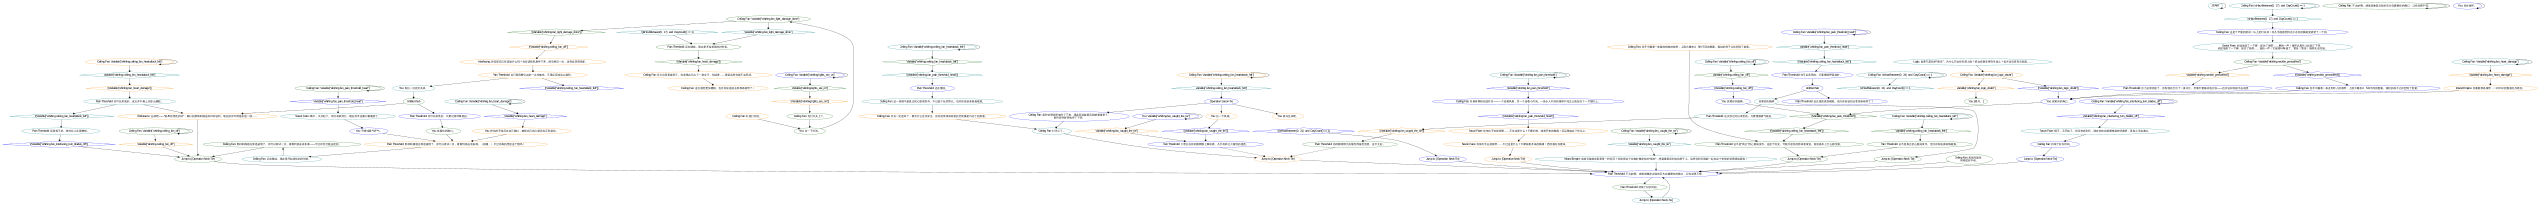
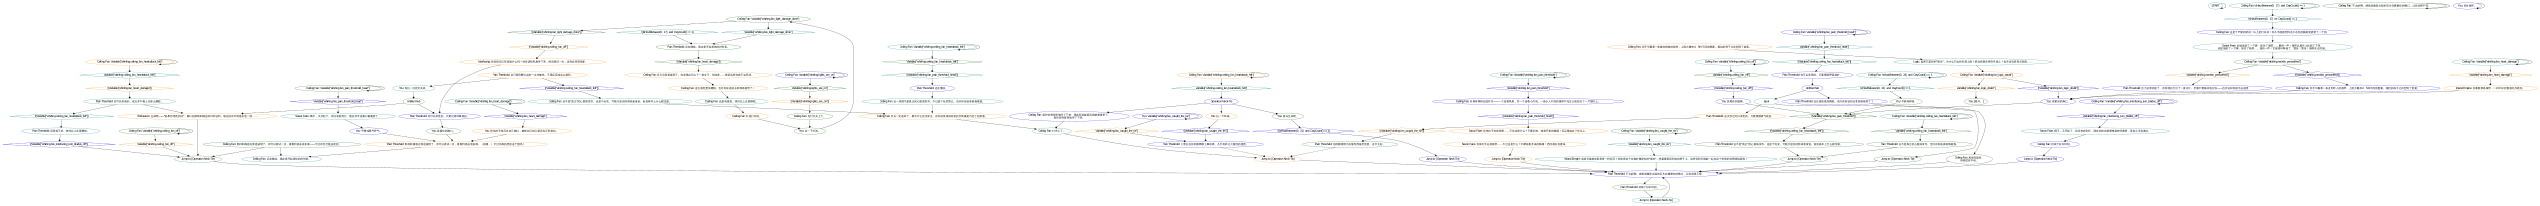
(2273, 19) -> (2273, 19)
(533, 68) -> (462, 79)
none -> (610, 102)
none -> (732, 102)
(1221, 102) -> (1221, 102)
(1766, 102) -> (1766, 102)
none -> (1906, 102)
none -> (1978, 111)
(1288, 116) -> (1288, 116)
(1740, 116) -> (1740, 116)
(1691, 119) -> (1828, 55)
none -> (1295, 123)
(353, 124) -> (353, 124)
(1522, 137) -> none
(283, 153) -> (281, 151)
